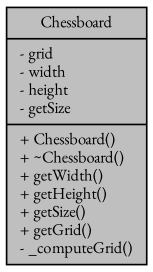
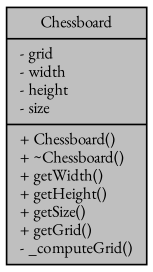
(45, 108) -> (35, 108)
